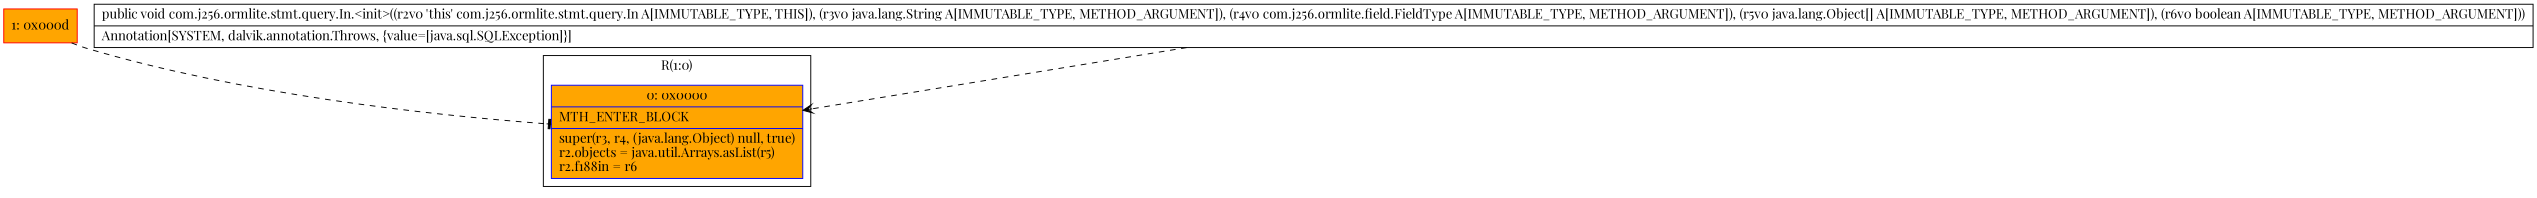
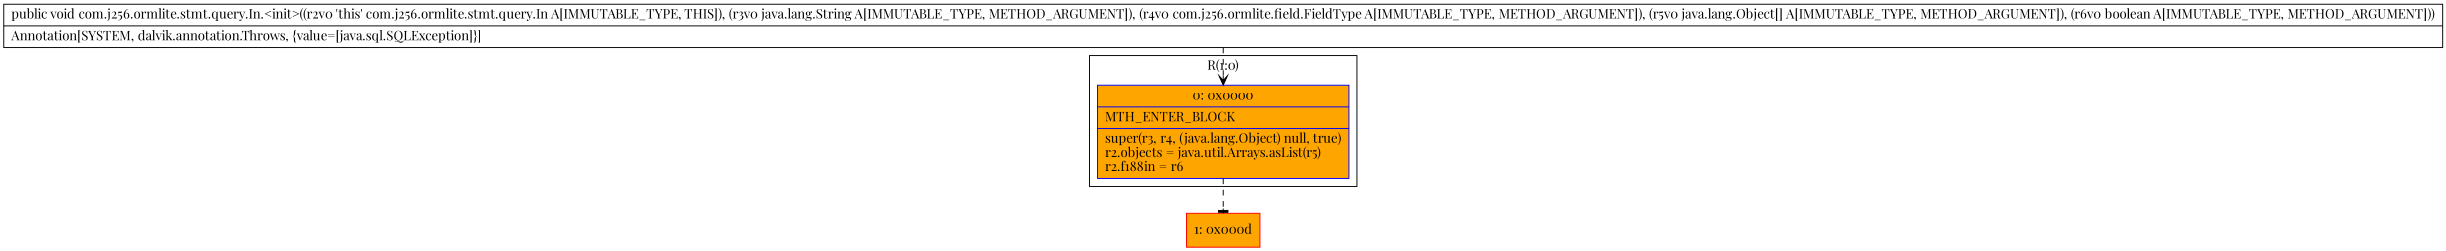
(307, 96) -> (1223, 193)
